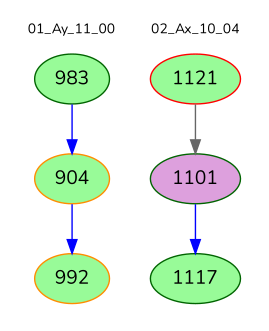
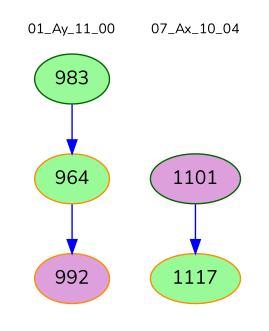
(195, 30) -> (195, 30)
(195, 79) -> none
(72, 179) -> (72, 179)
(72, 279) -> (72, 279)
(195, 279) -> (195, 279)
